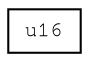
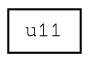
(44, 31) -> (44, 31)
